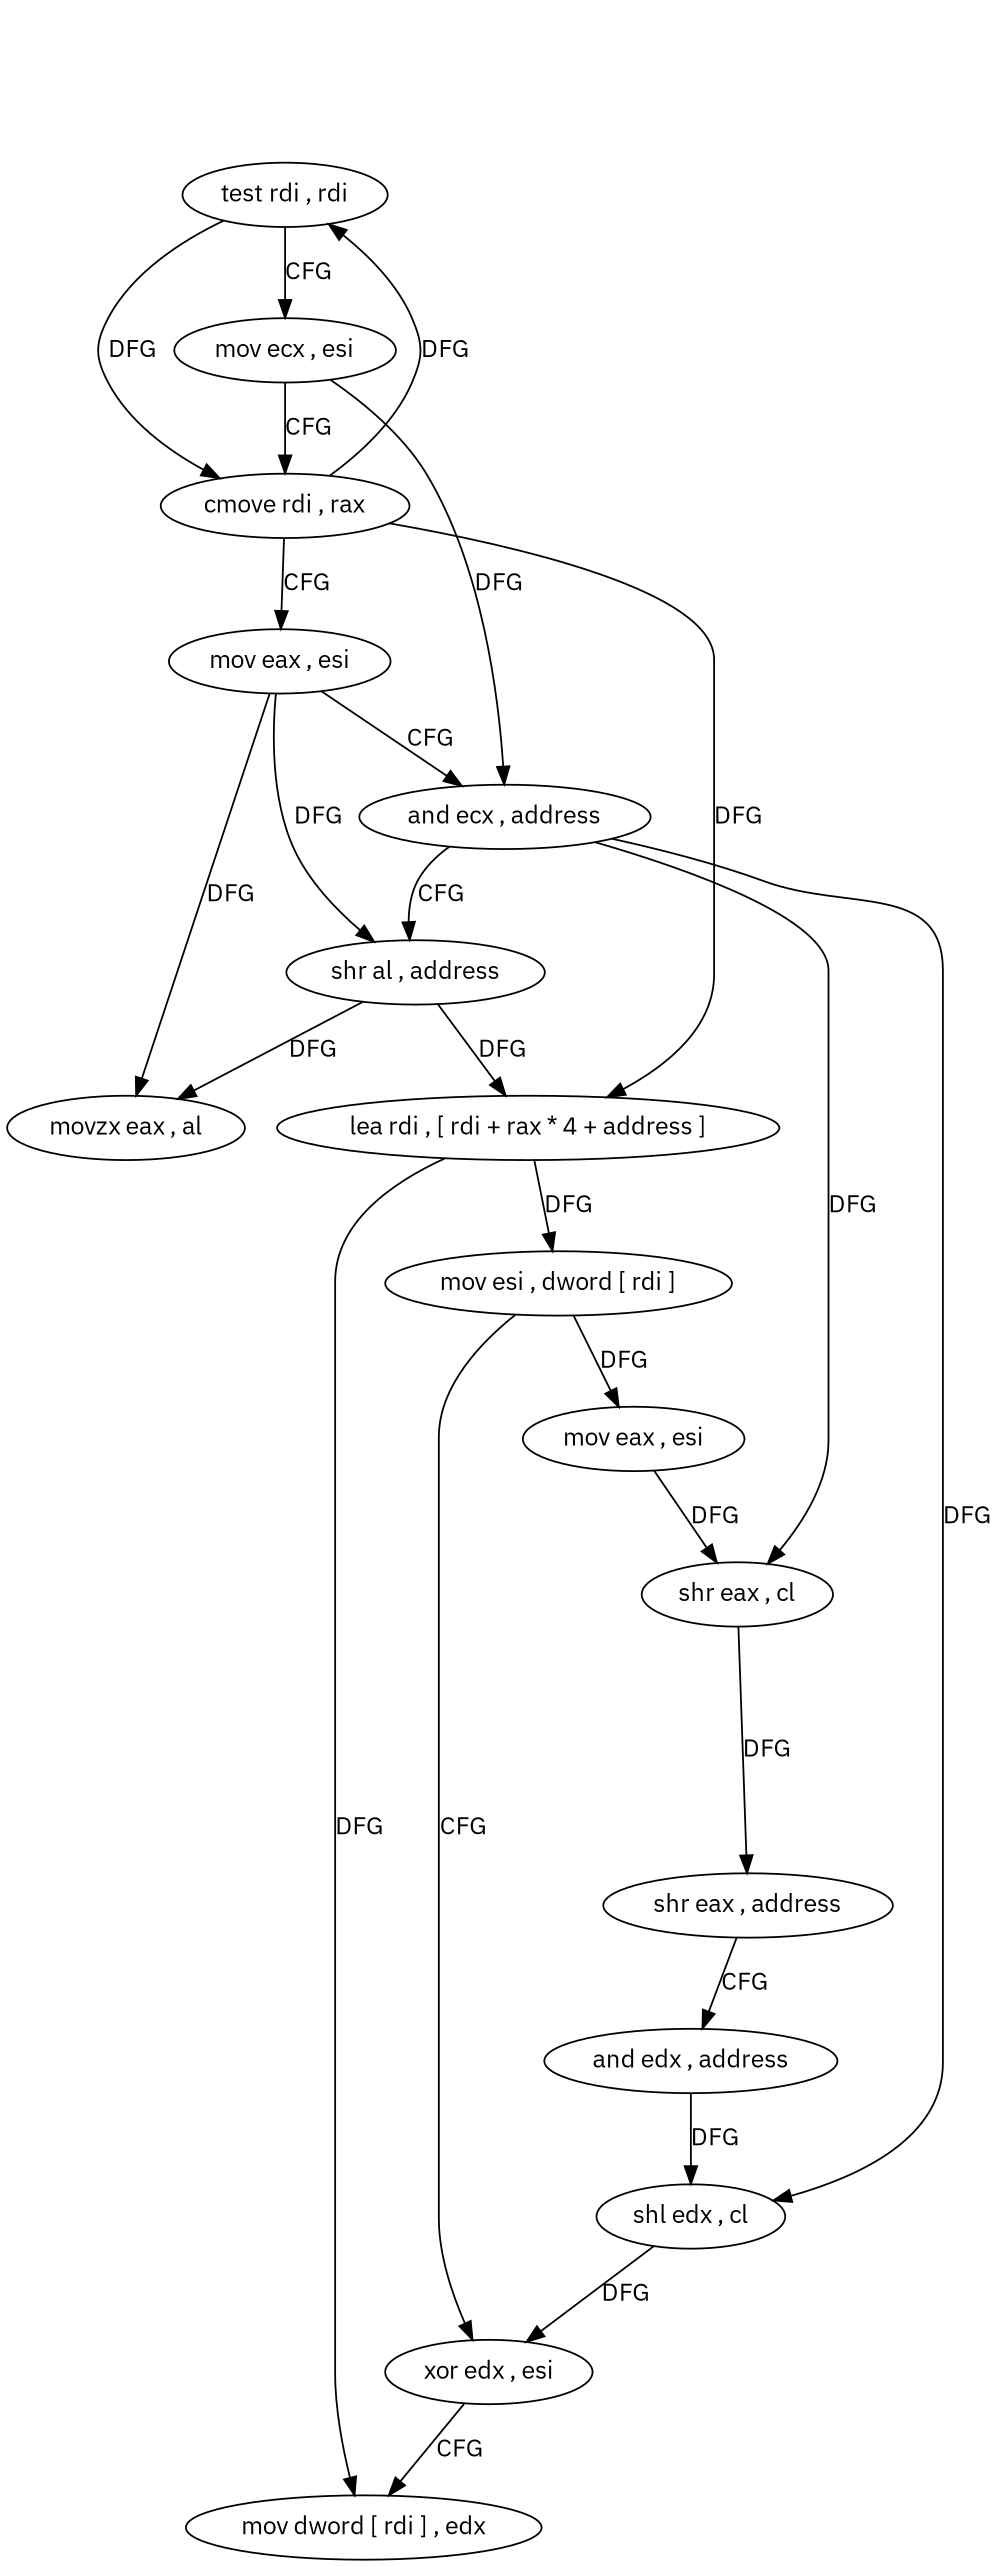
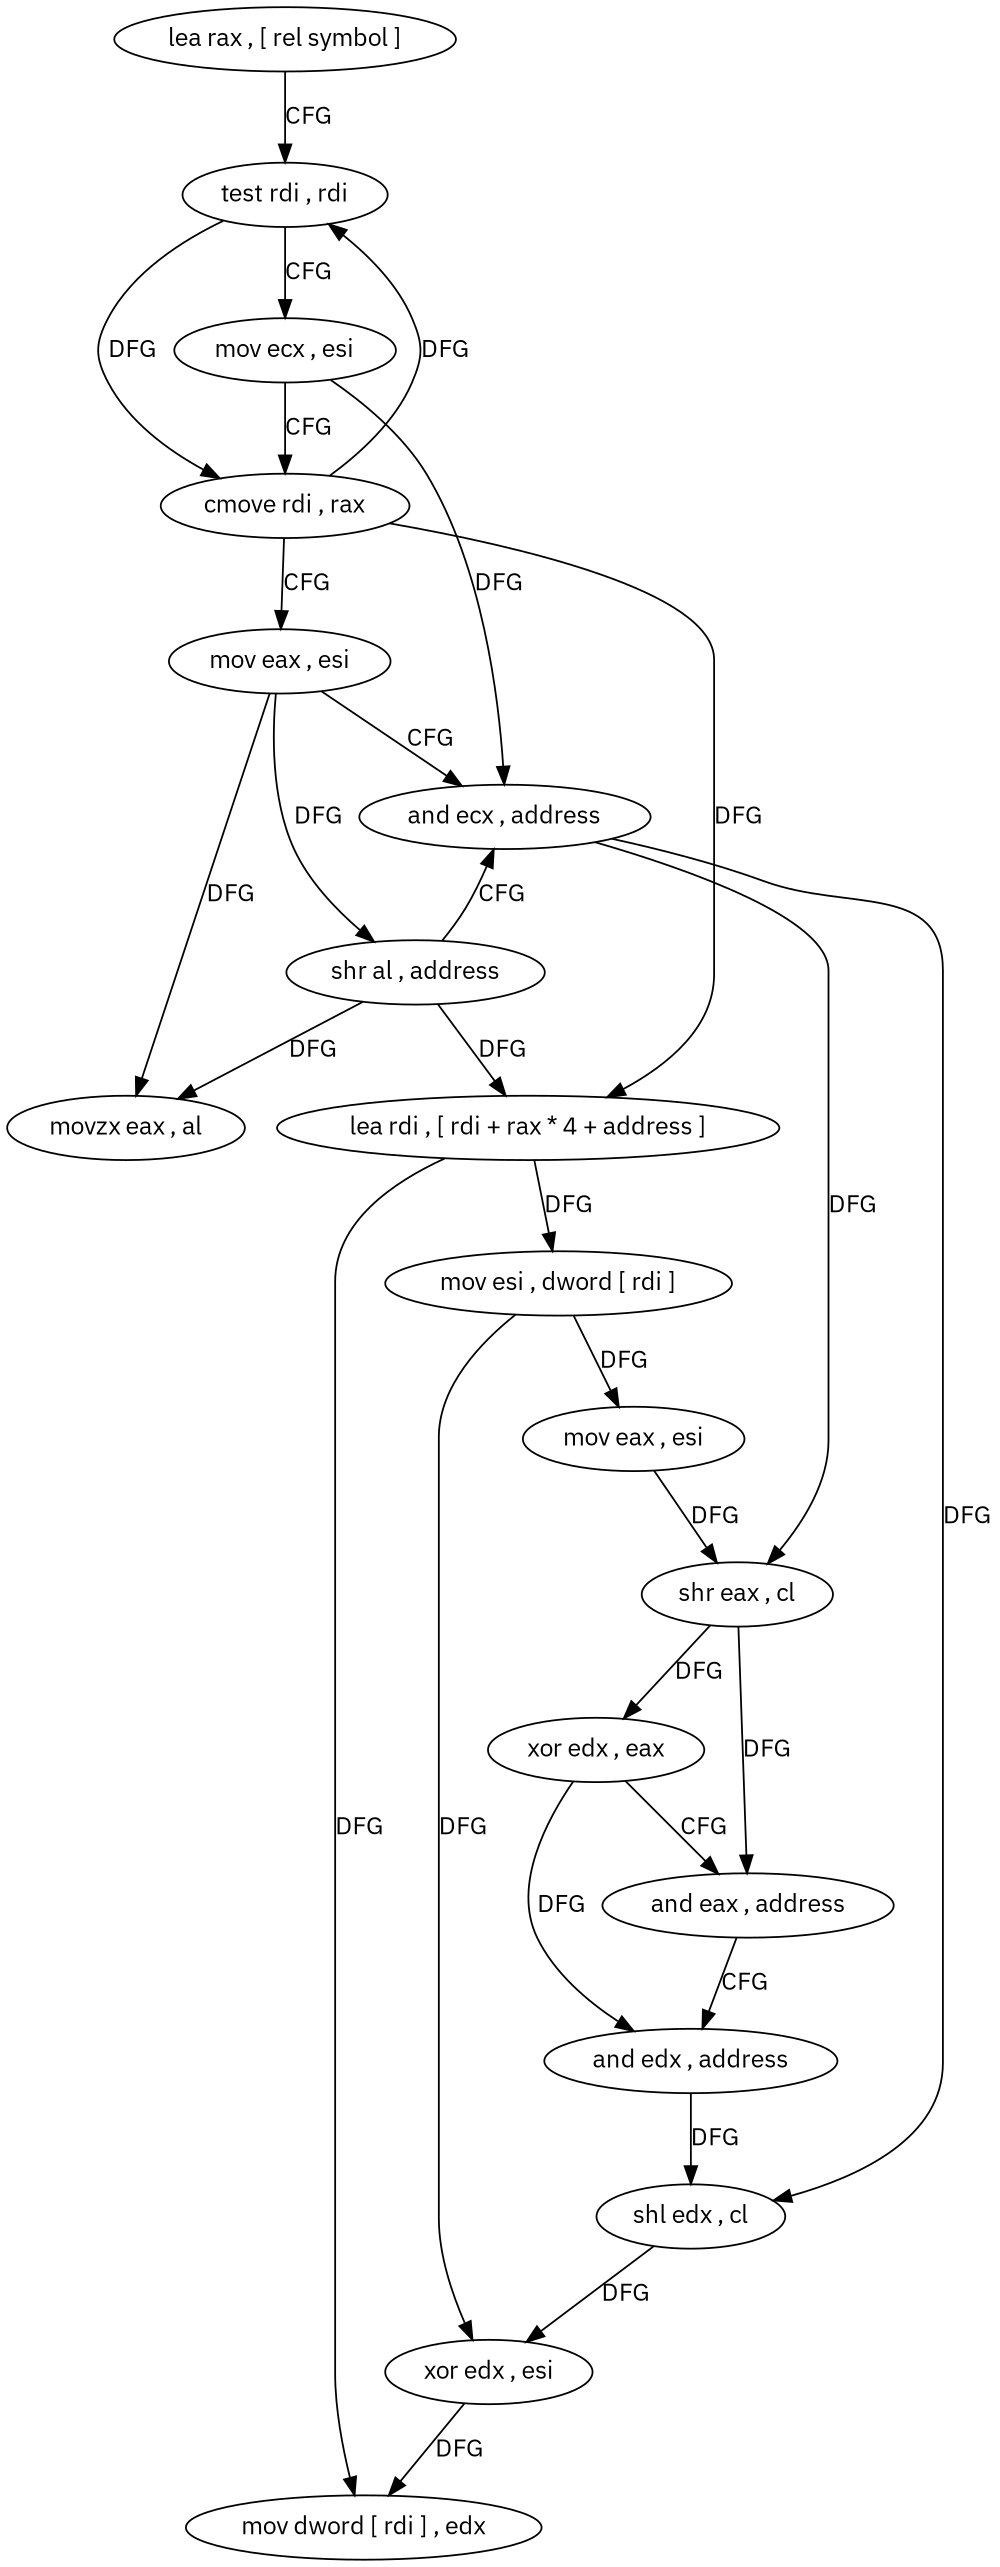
none -> (285, 39)
(419, 879) -> (467, 905)
none -> (596, 1750)
(464, 1828) -> (464, 1828)
(748, 1905) -> (748, 1905)
(460, 2450) -> (460, 2450)
